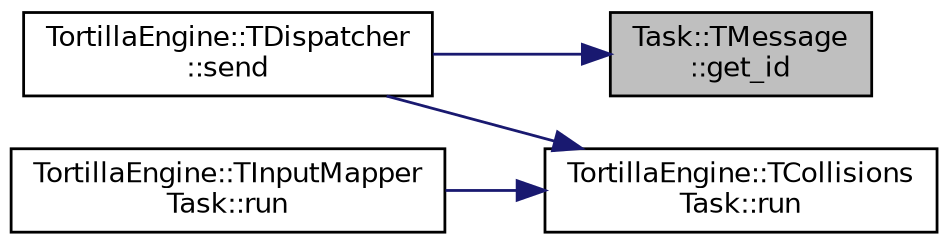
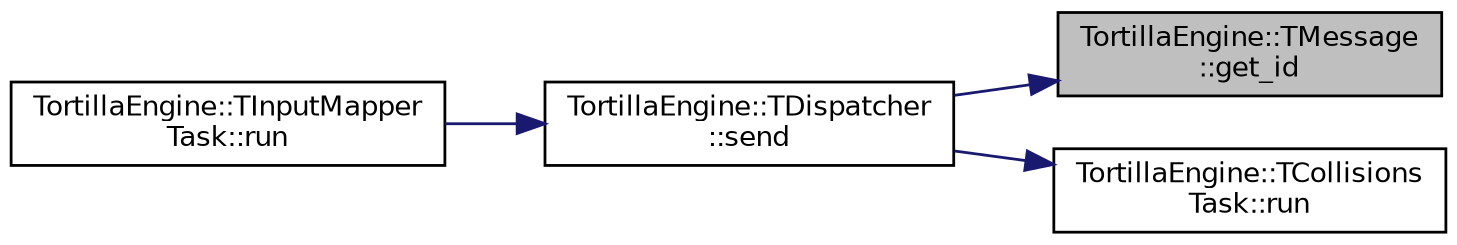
(741, 54) -> (1250, 54)
(481, 190) -> (481, 124)
